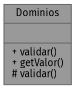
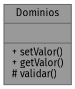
(35, 52) -> (38, 52)
